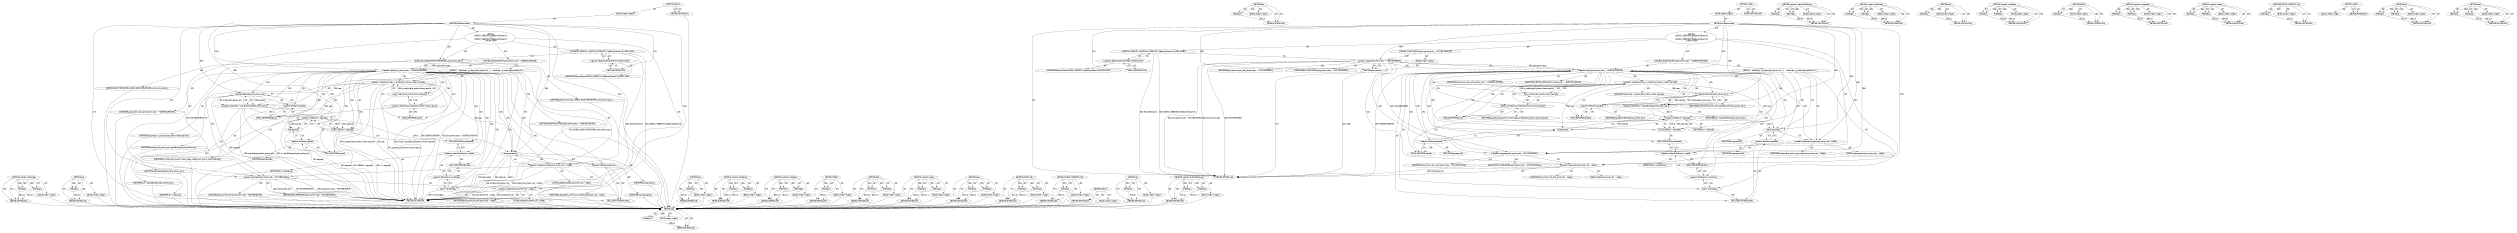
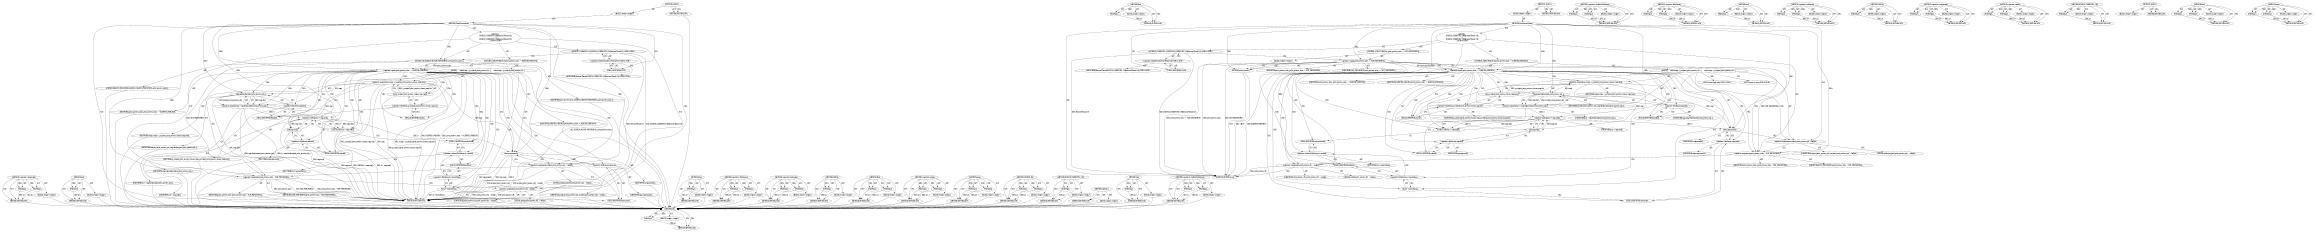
none -> (1717, 83)
none -> (1757, 83)
